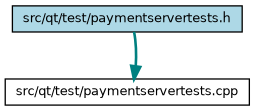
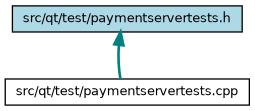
(136, 49) -> (119, 62)
